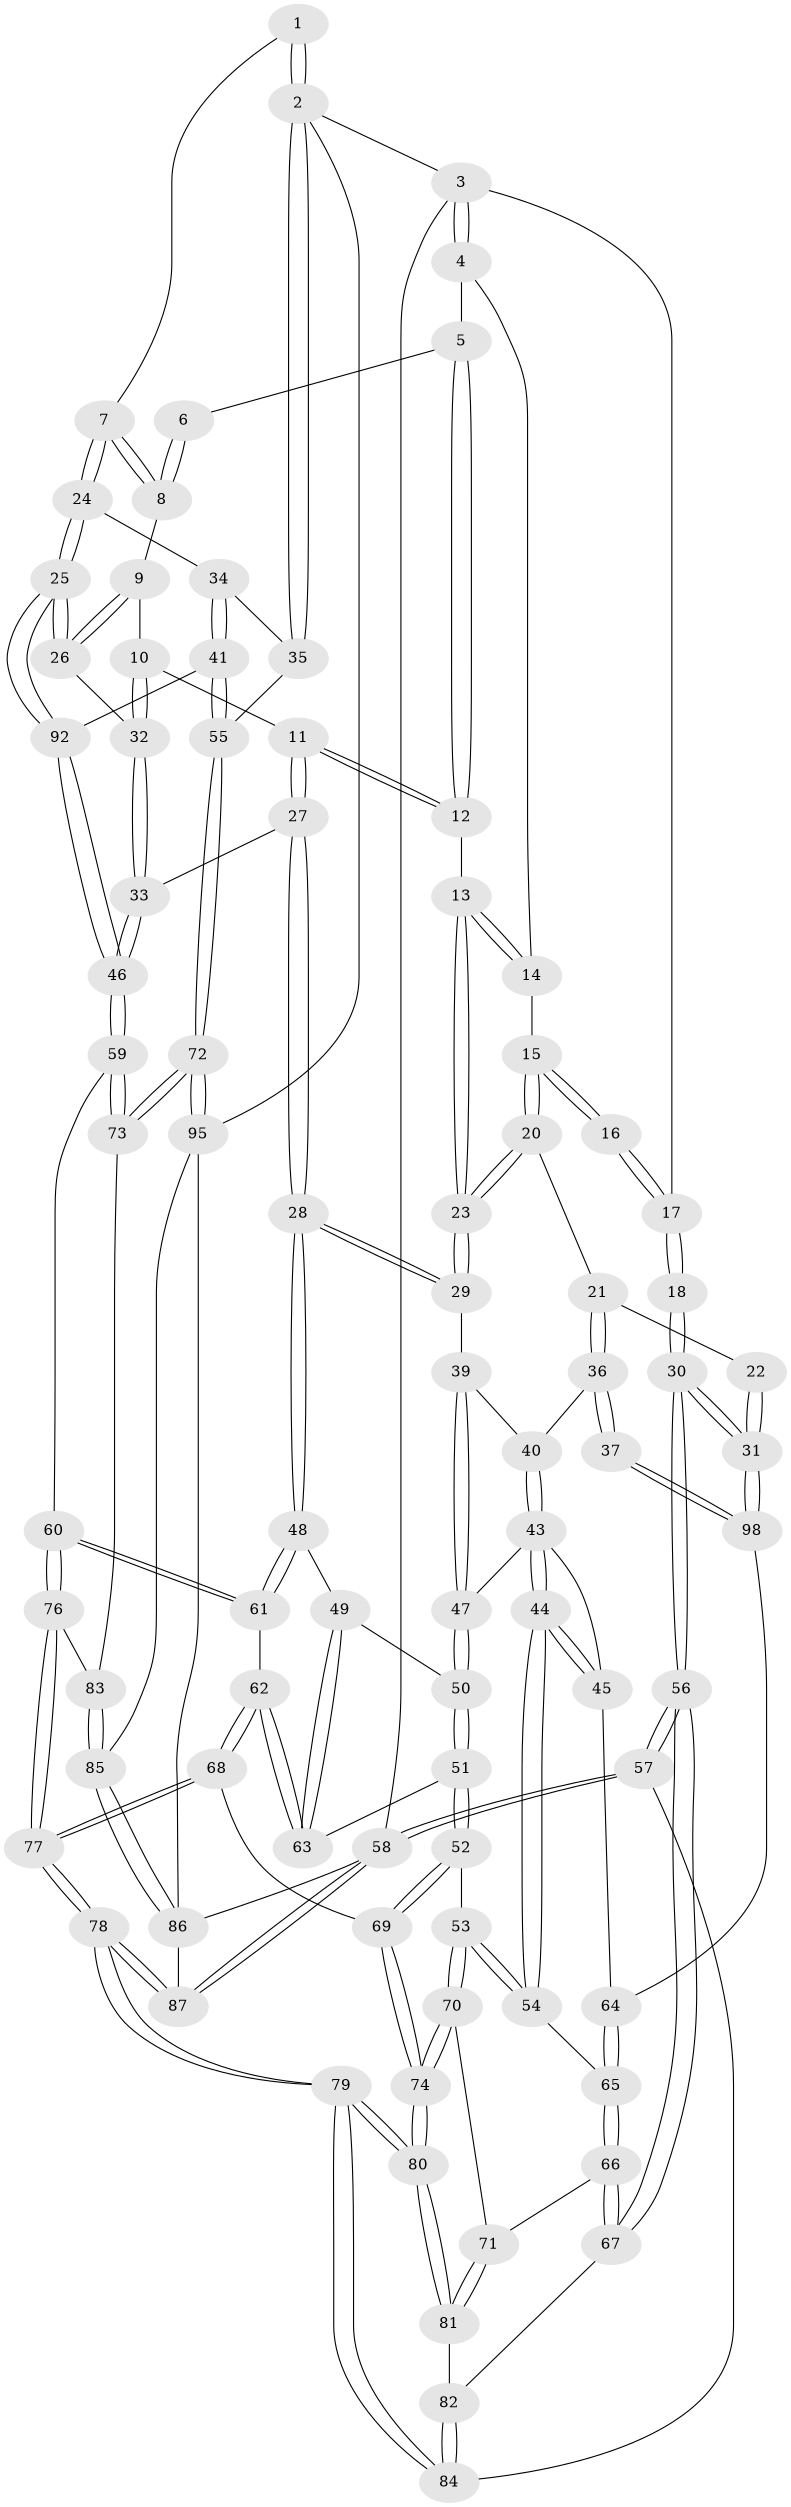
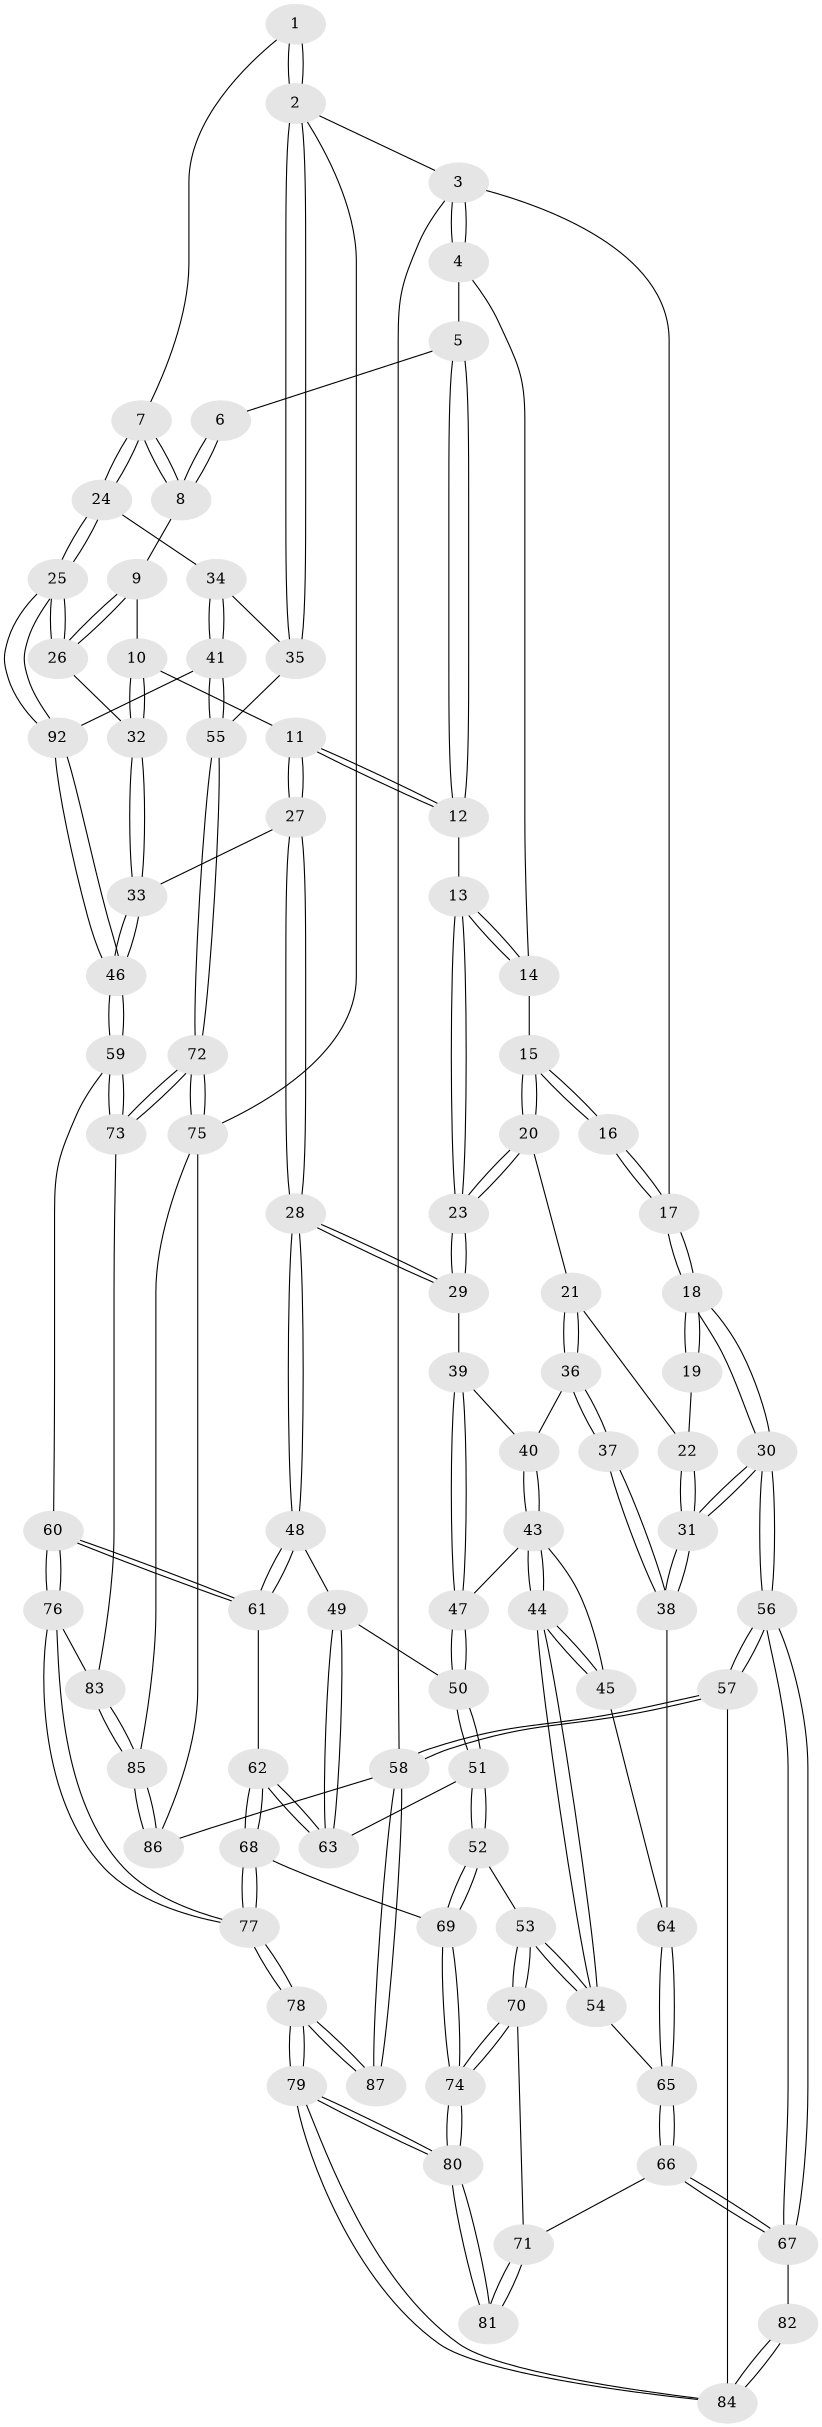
(198, 1134) -> (198, 1134)
none -> (692, 1372)
(752, 1531) -> (667, 1610)
(178, 1967) -> none
(449, 2364) -> none
